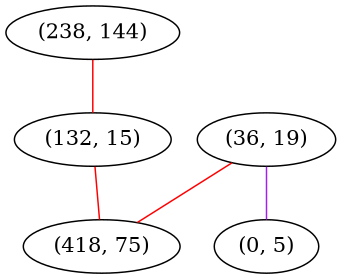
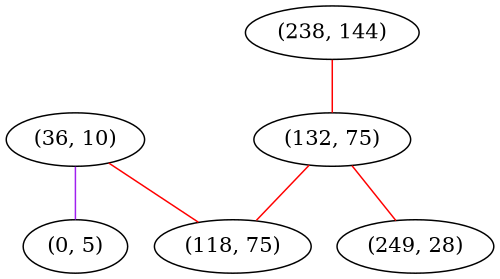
(93, 140) -> (332, 140)
(266, 140) -> (75, 140)
(102, 246) -> (233, 246)
none -> (415, 246)
